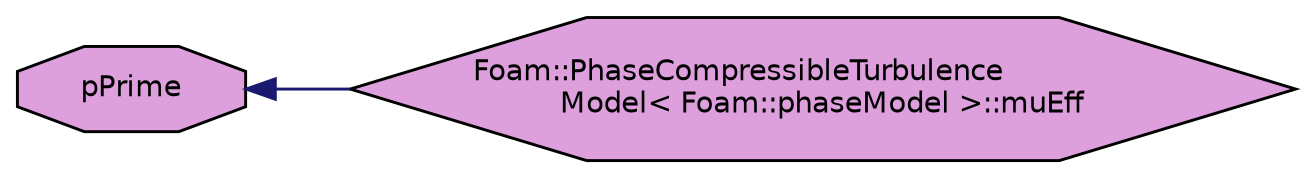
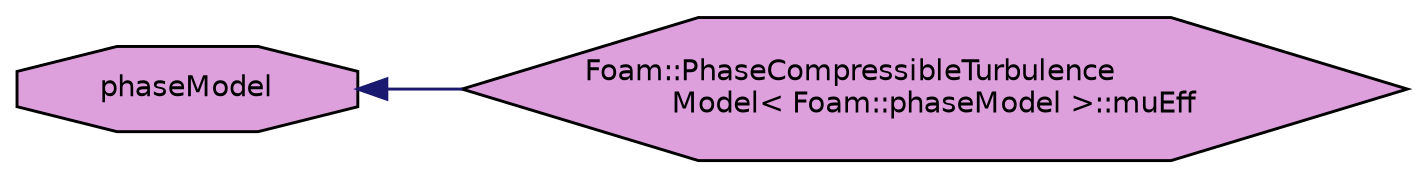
(132, 89) -> (187, 89)
